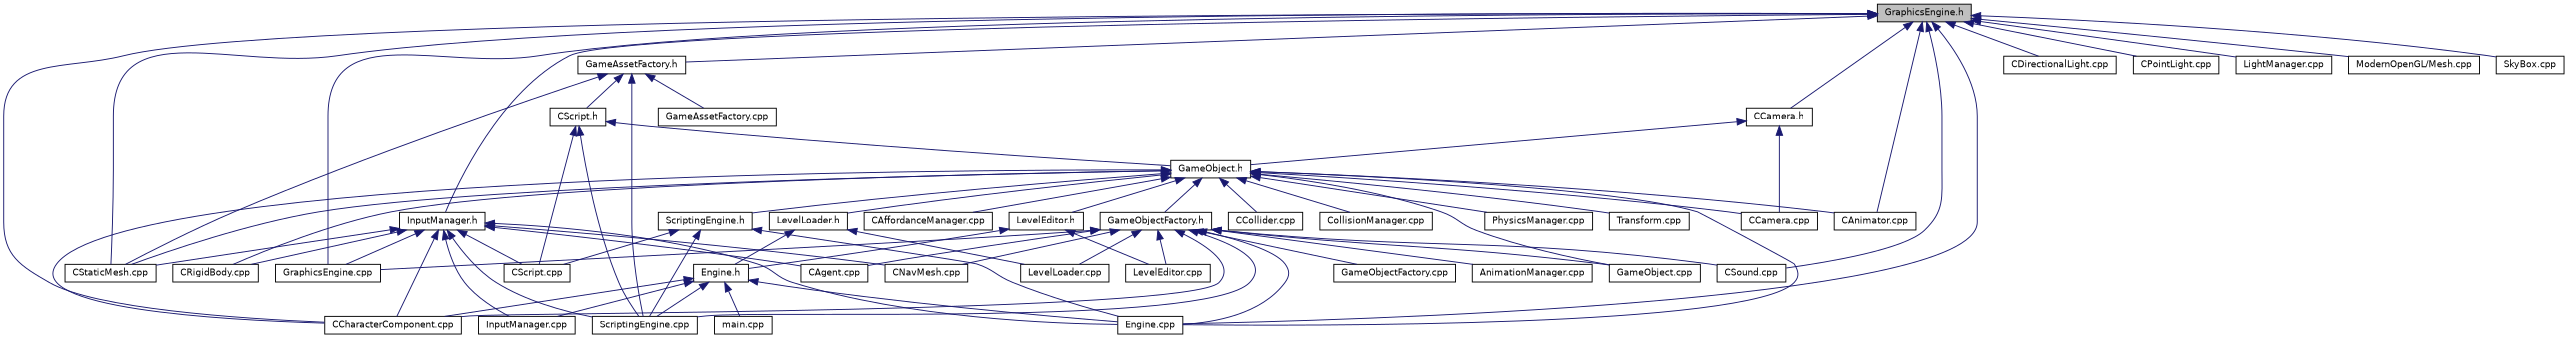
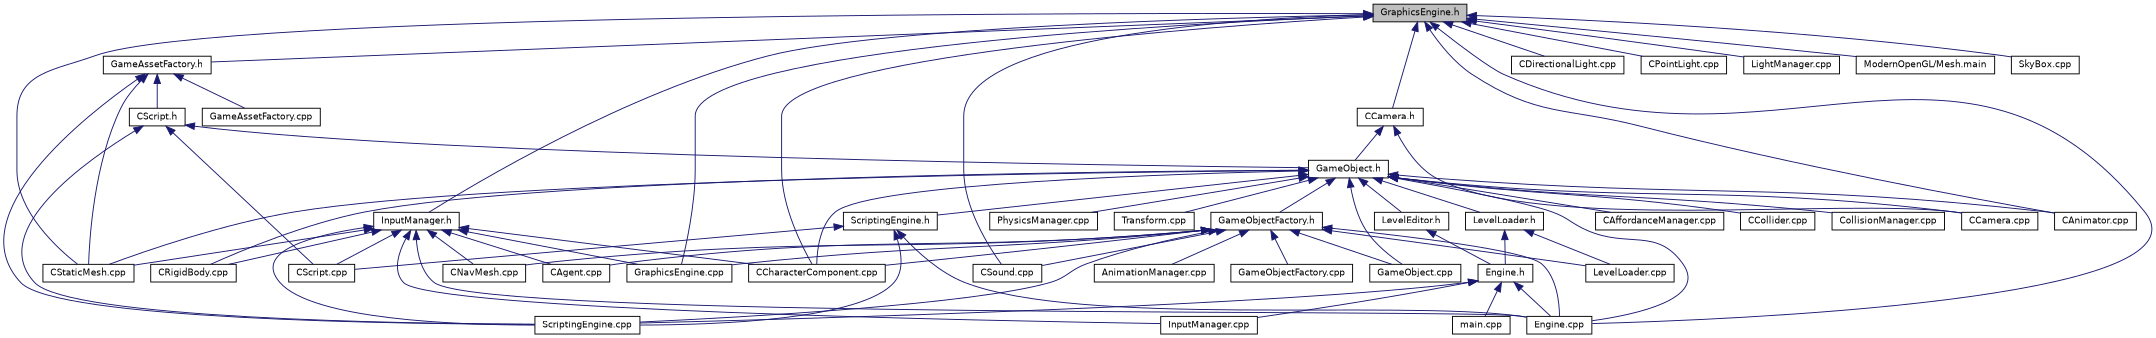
(2414, 65) -> (1925, 65)
(1168, 273) -> none
(564, 298) -> none
